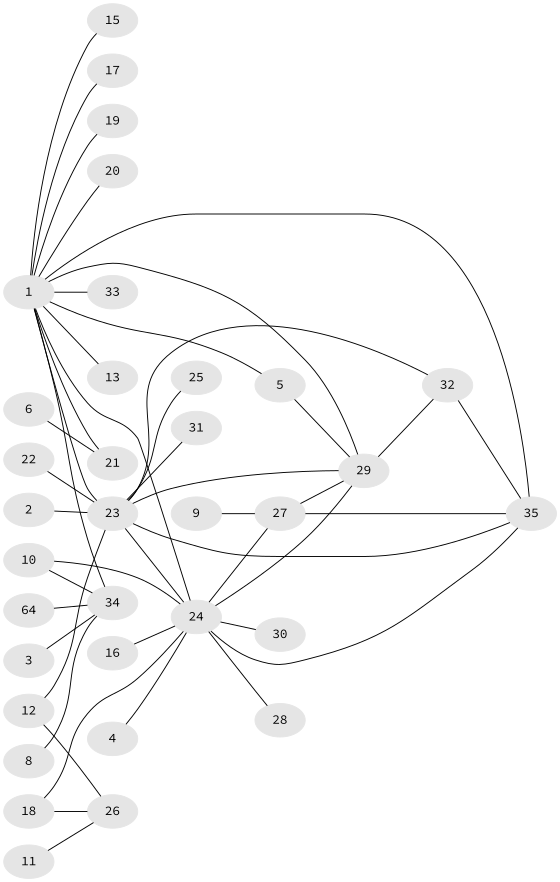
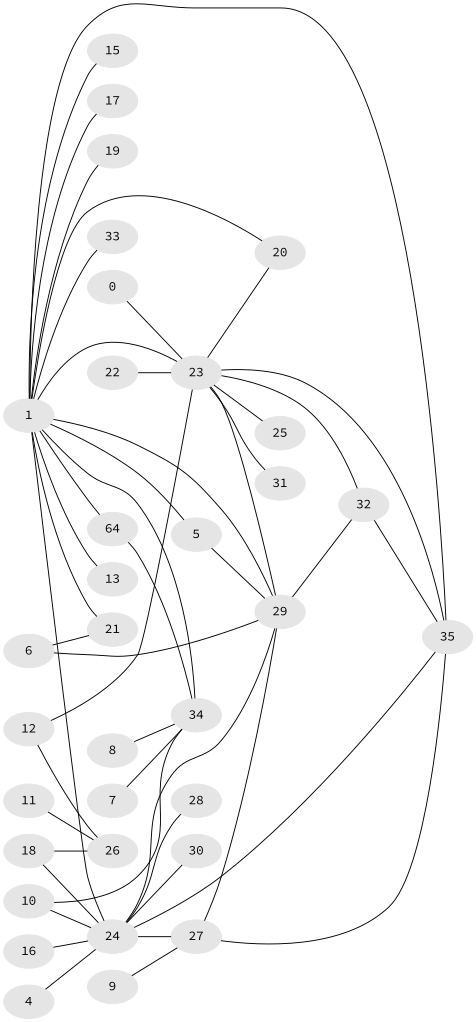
none -> (69, 474)
(29, 510) -> (113, 287)
(154, 565) -> (238, 313)
none -> (158, 651)
(29, 661) -> (113, 801)
